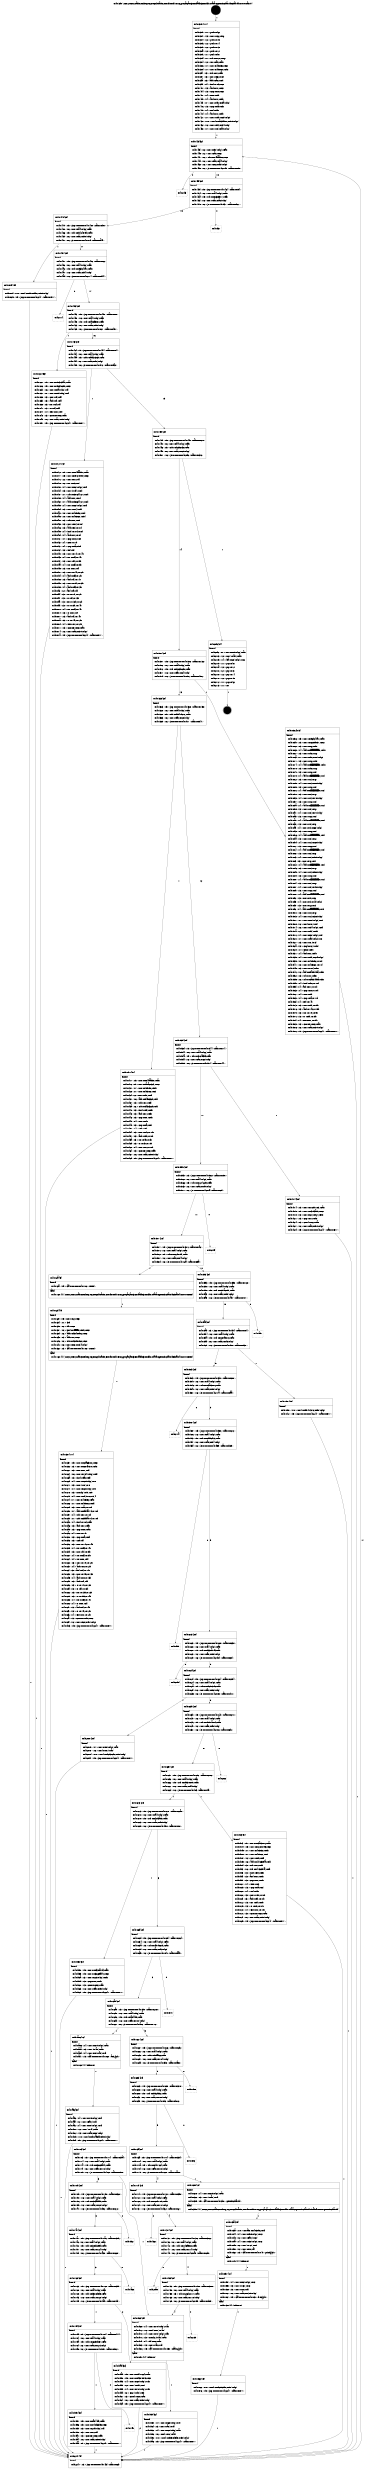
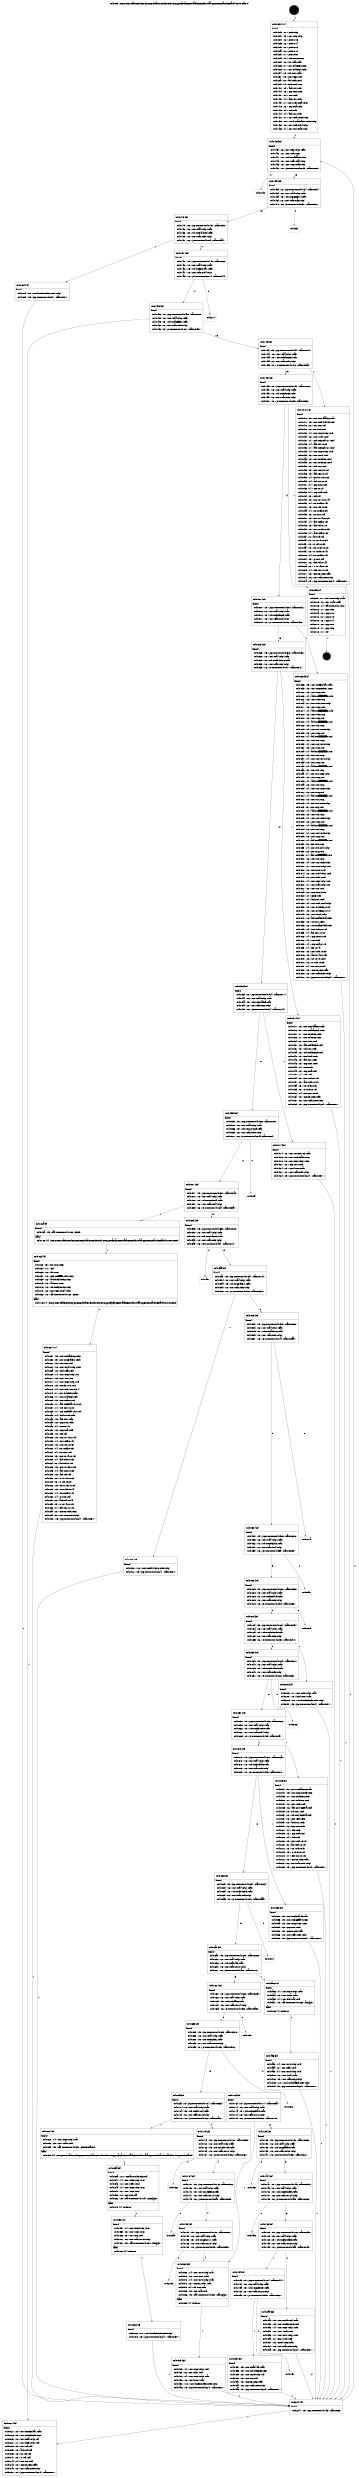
(35, 1452) -> (174, 2427)
